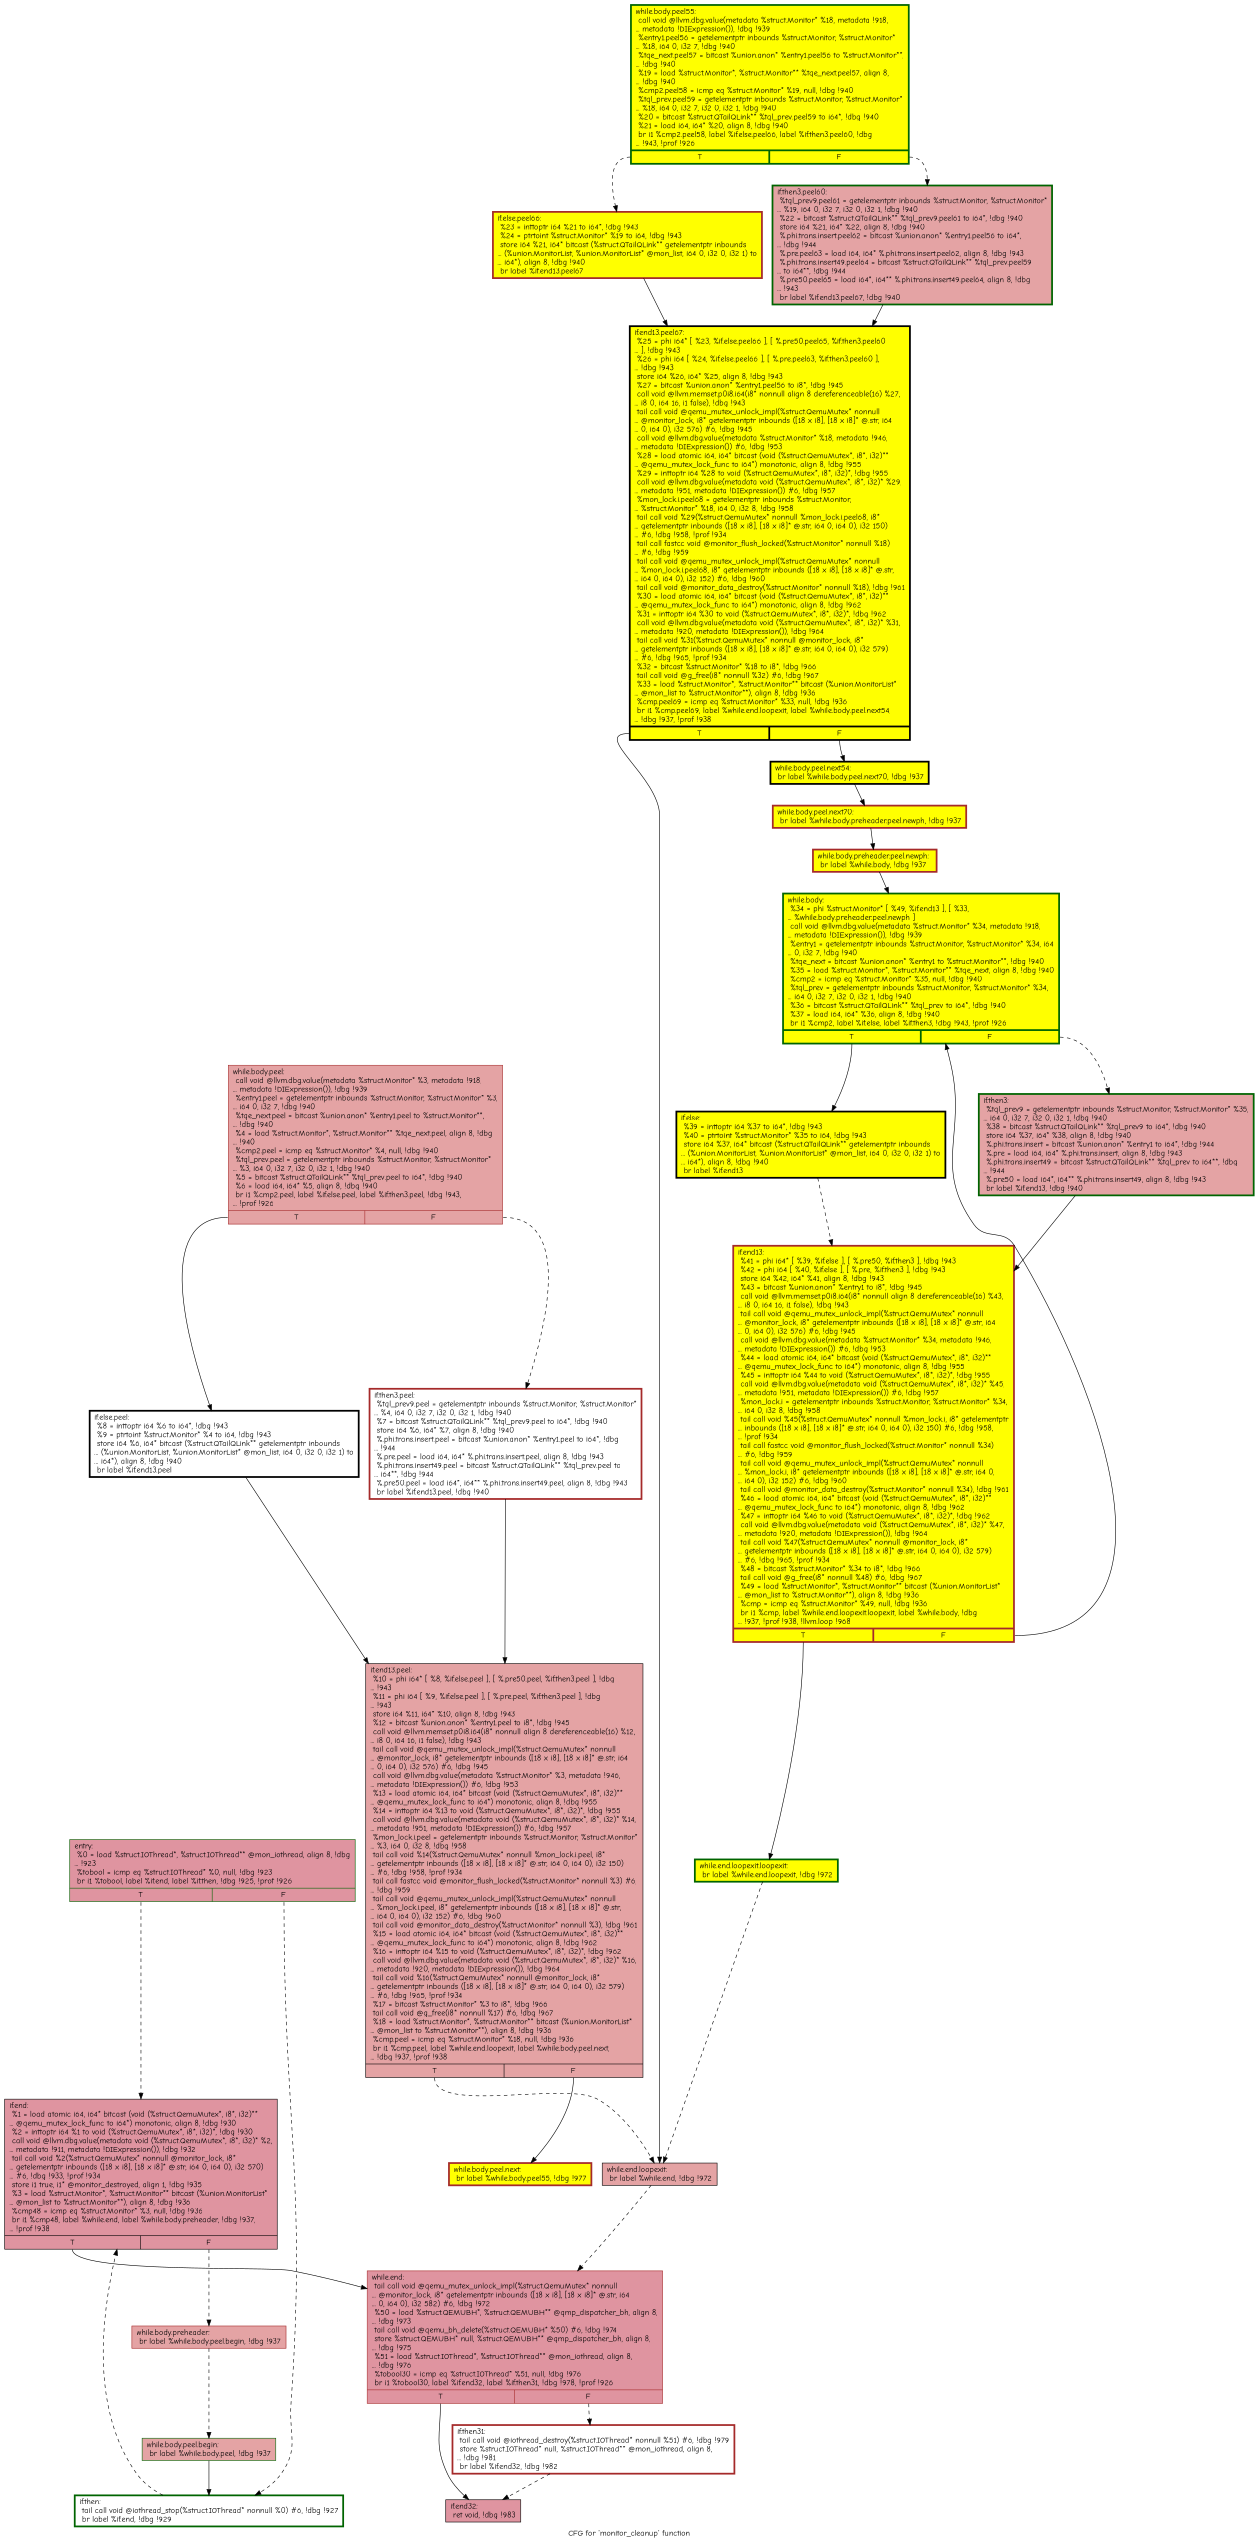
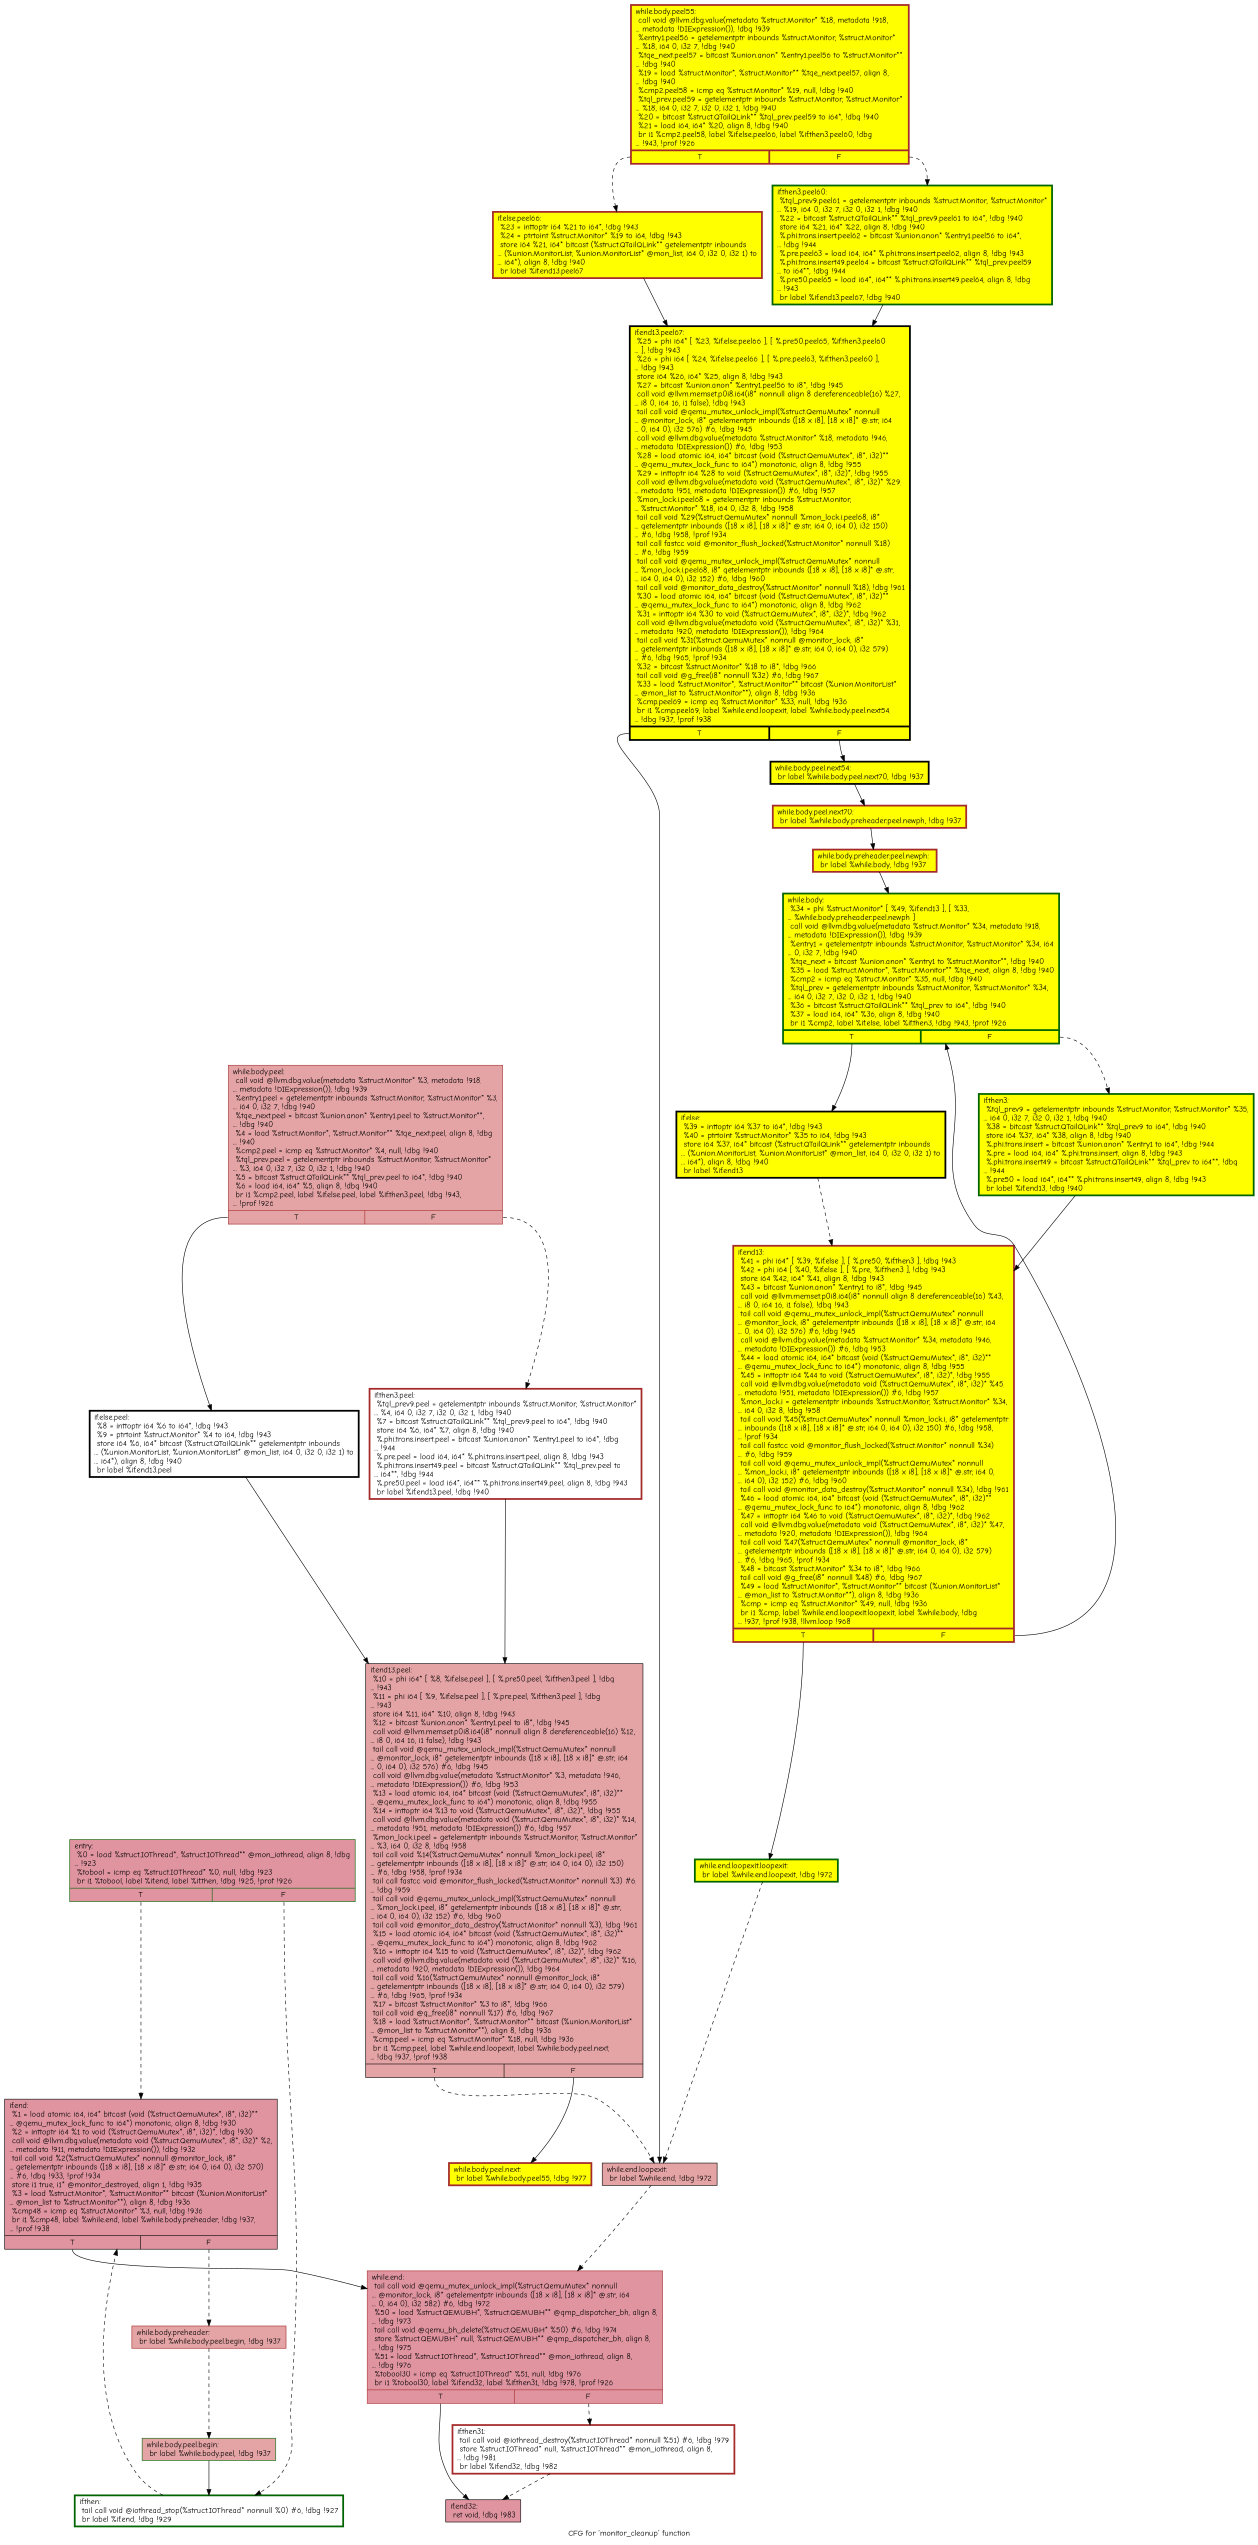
(770, 84) -> (770, 84)
(912, 245) -> (912, 245)
(1116, 1145) -> (1116, 1145)
